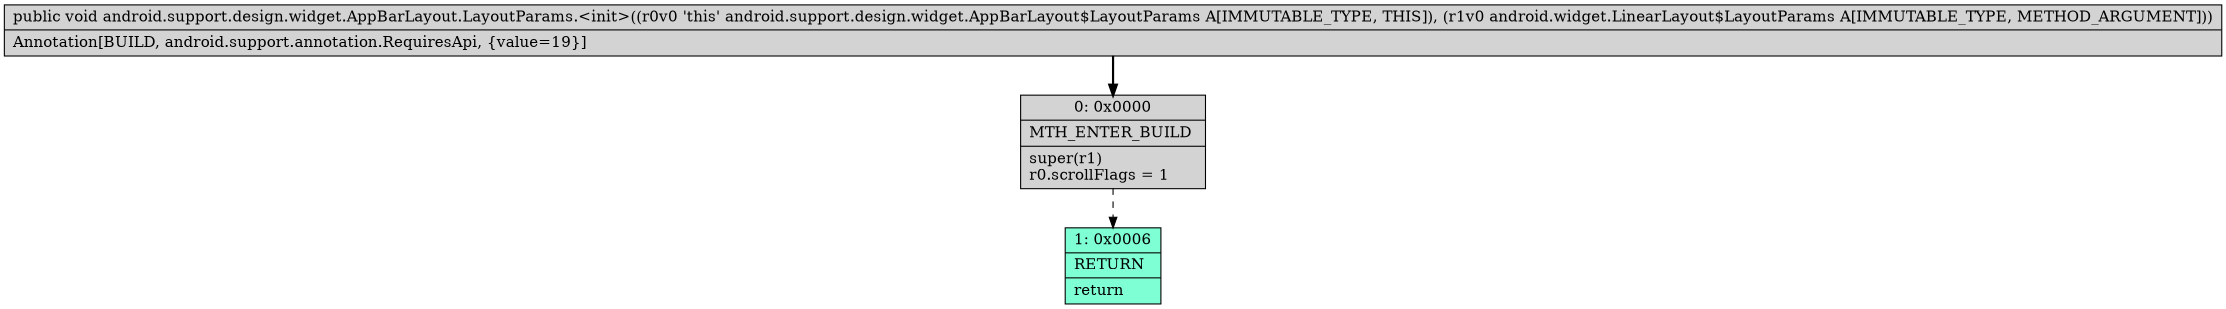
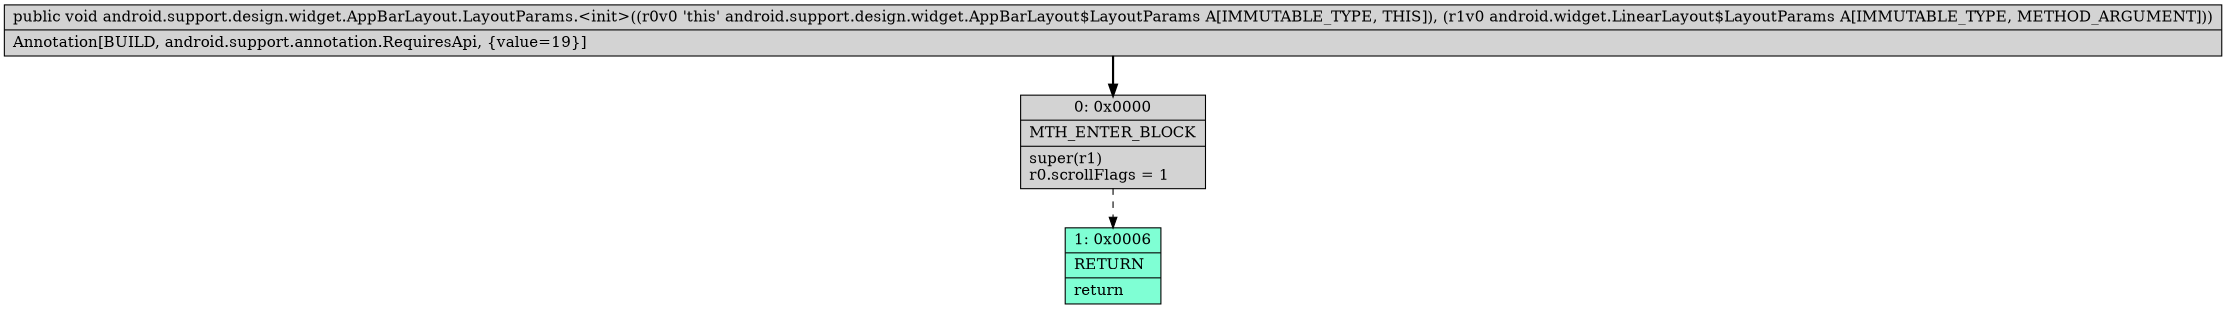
(1111, 133) -> (1113, 133)
